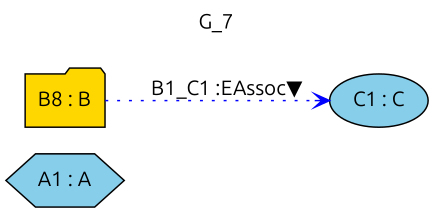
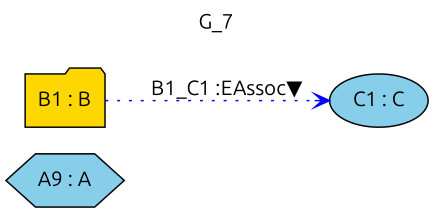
(65, 101) -> (65, 101)
(65, 180) -> (65, 180)
